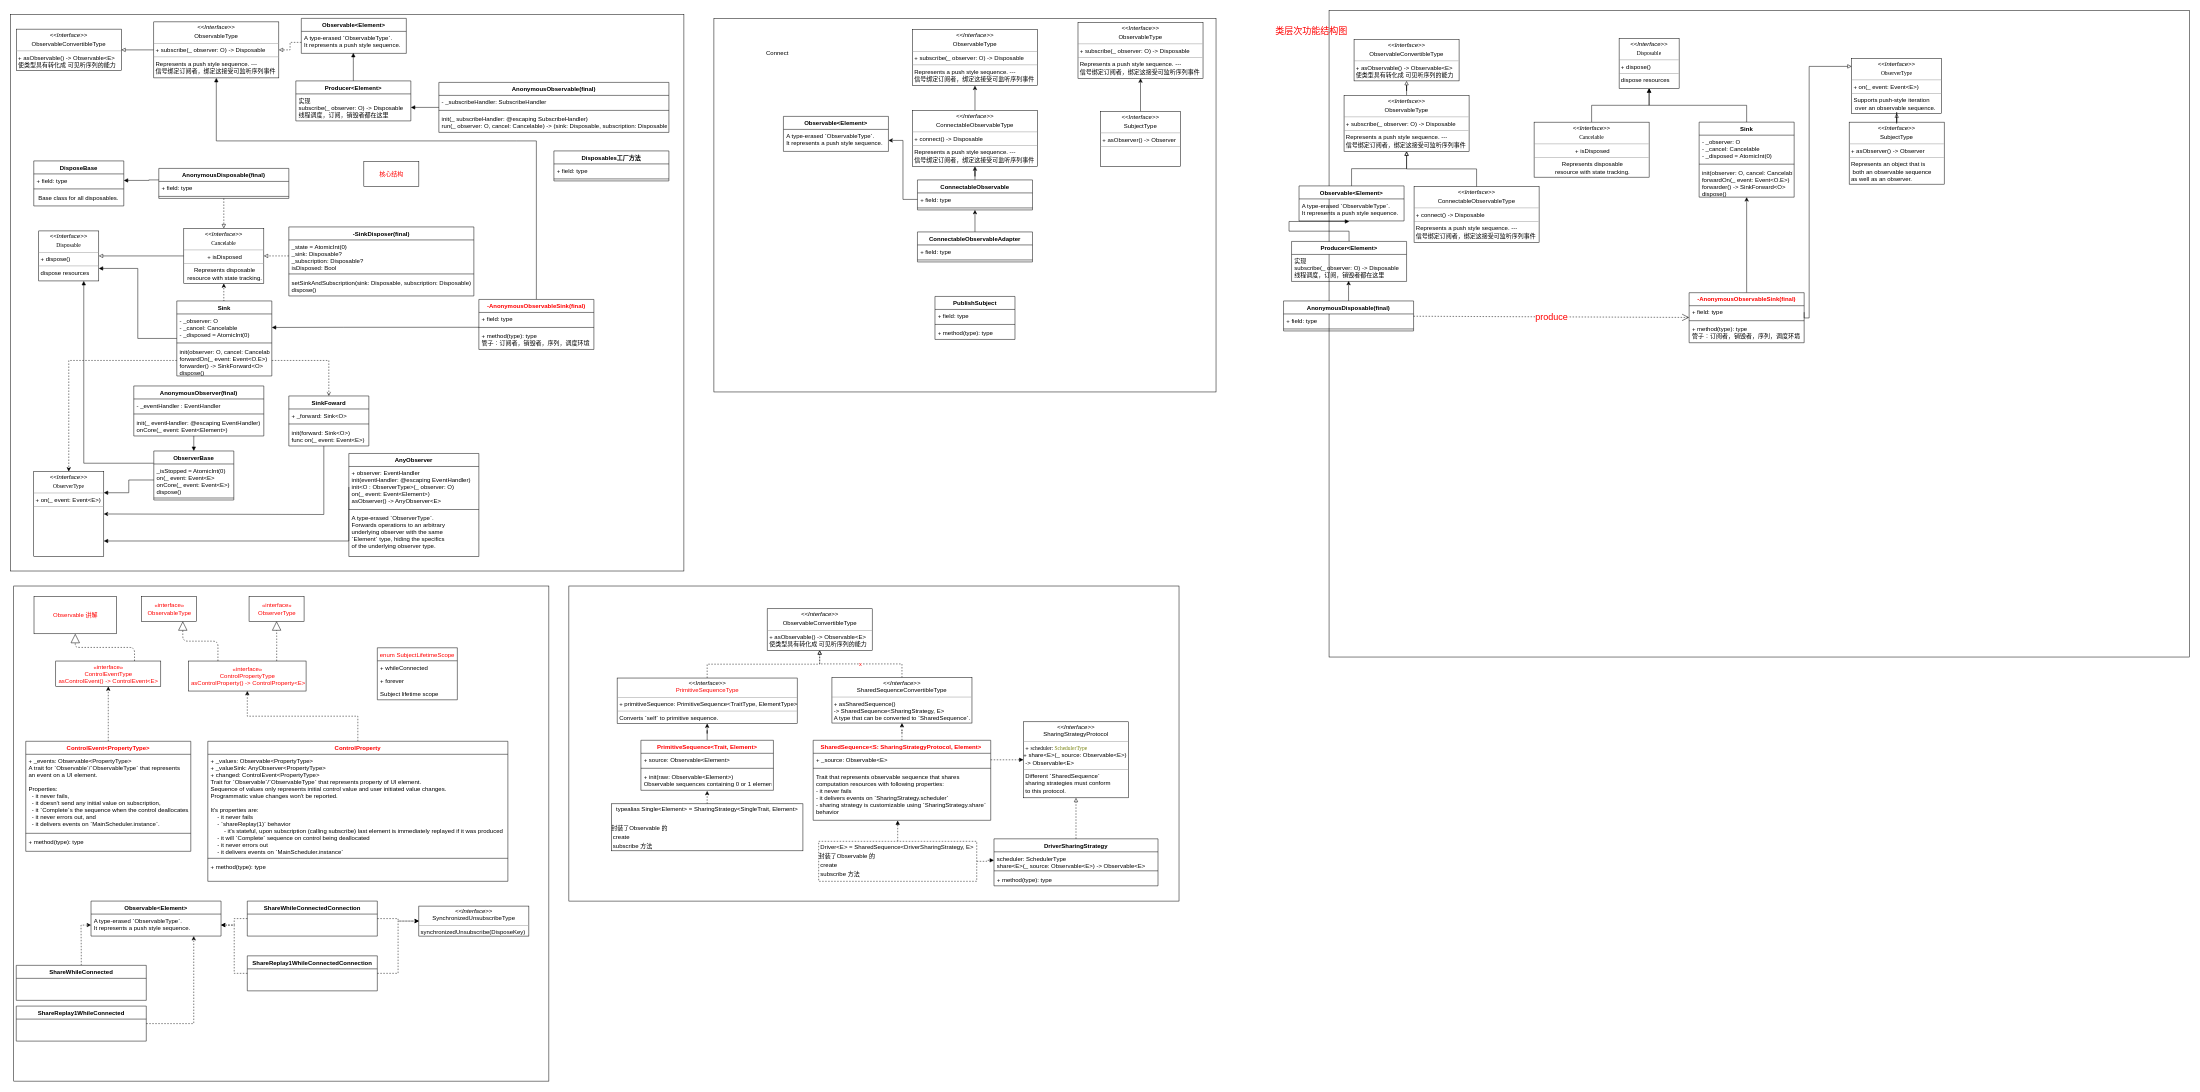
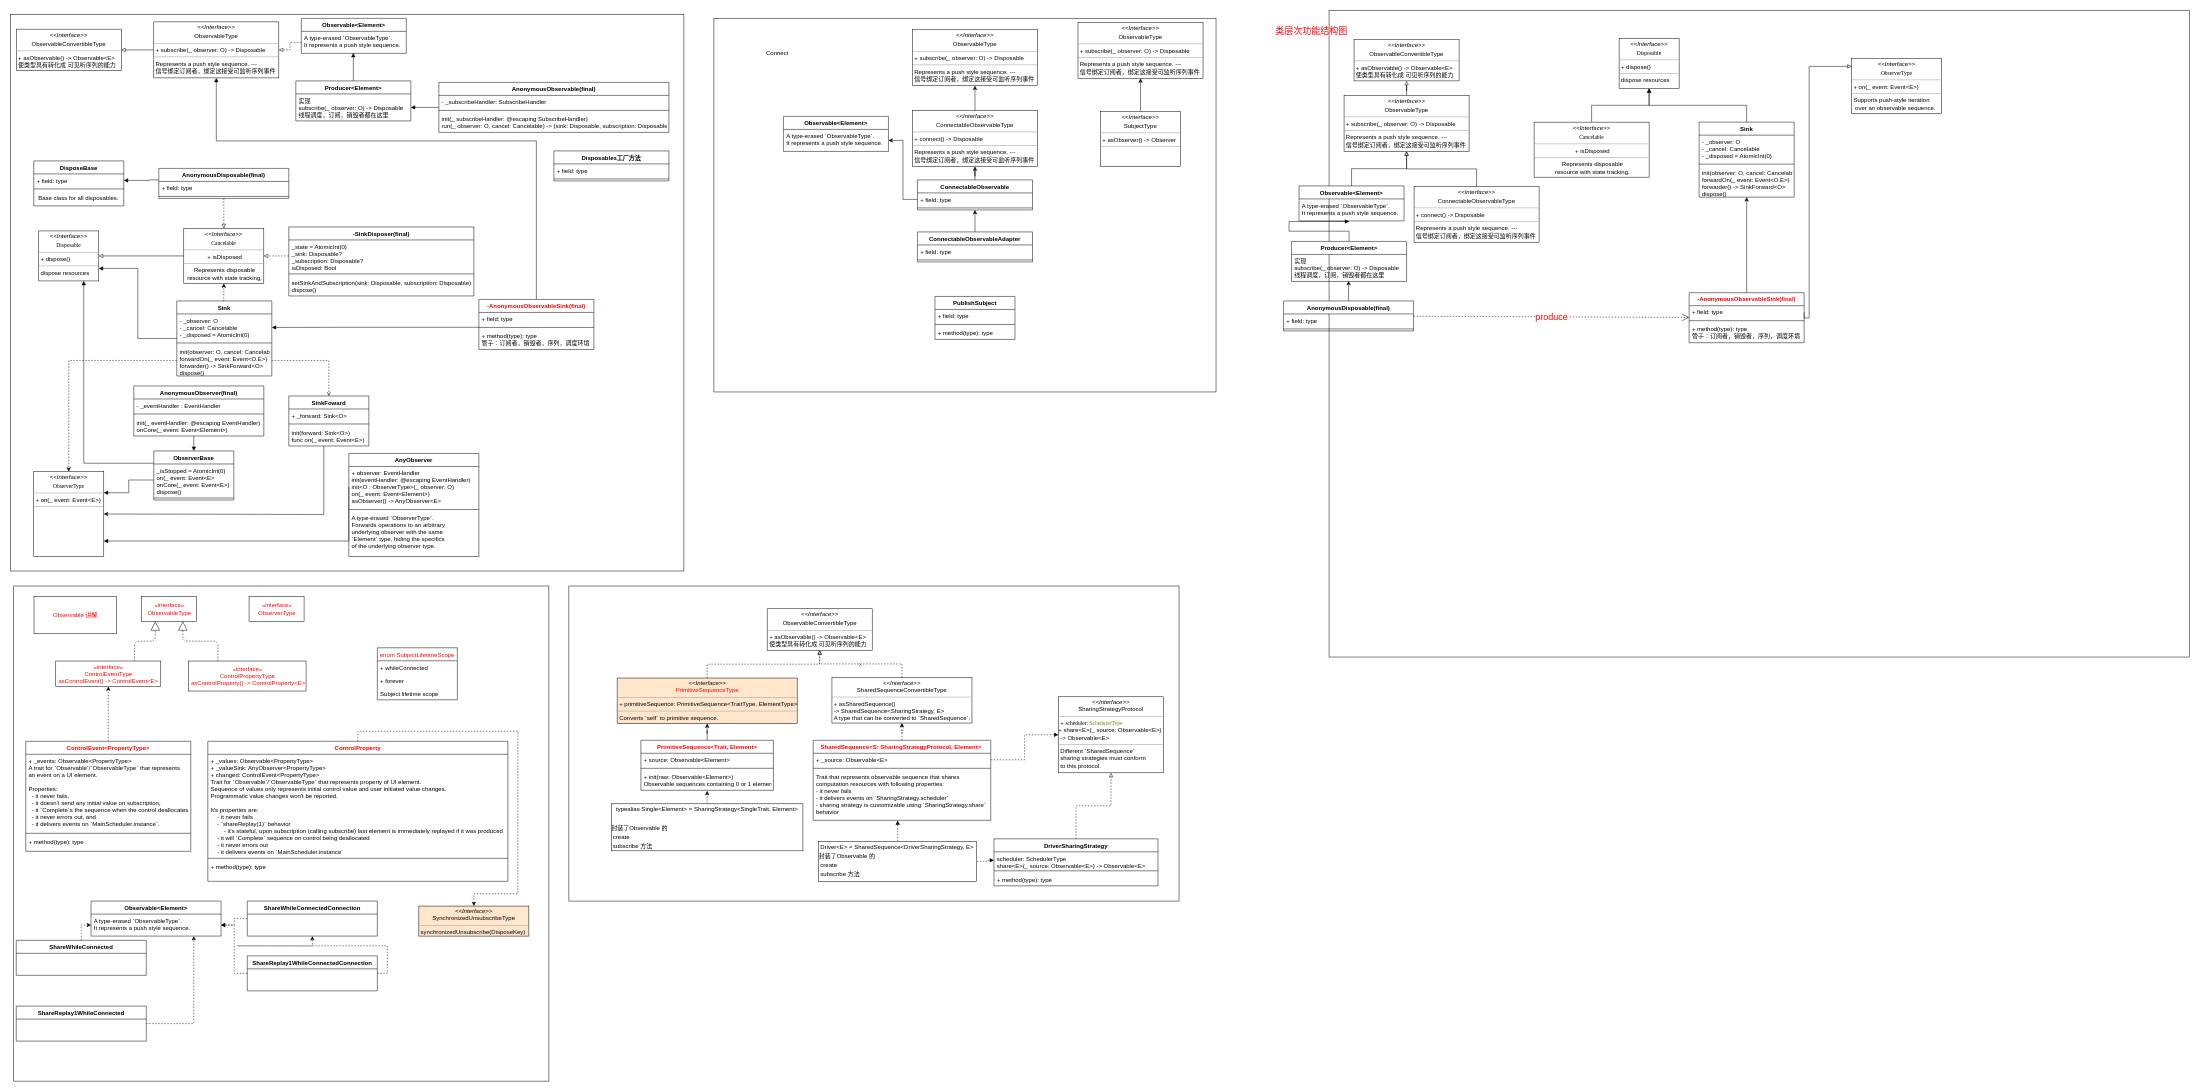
(1896, 115) -> none
(1896, 153) -> none
(391, 174) -> none
(277, 646) -> none
(103, 647) -> (145, 641)
(247, 695) -> (474, 901)
(707, 701) -> (707, 701)
(1076, 760) -> (1111, 735)
(898, 861) -> (898, 861)
(416, 921) -> none
(416, 921) -> (312, 940)
(474, 921) -> (474, 921)
(81, 983) -> (81, 958)
